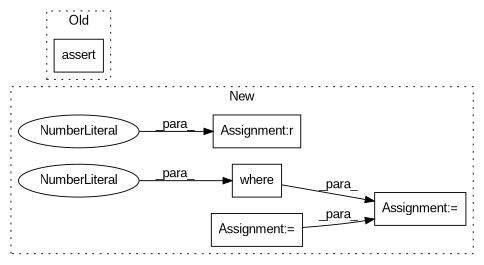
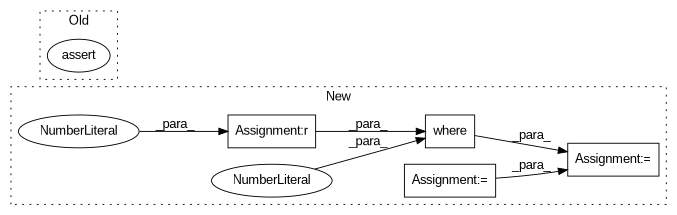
(79, 56) -> (79, 56)
none -> (366, 131)
